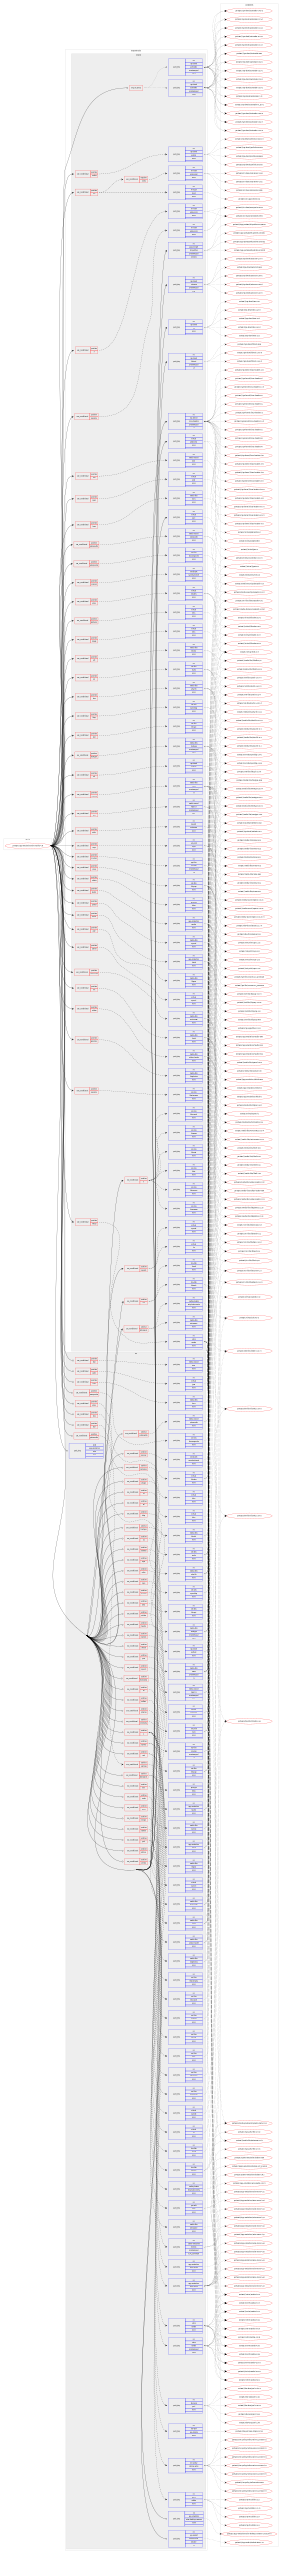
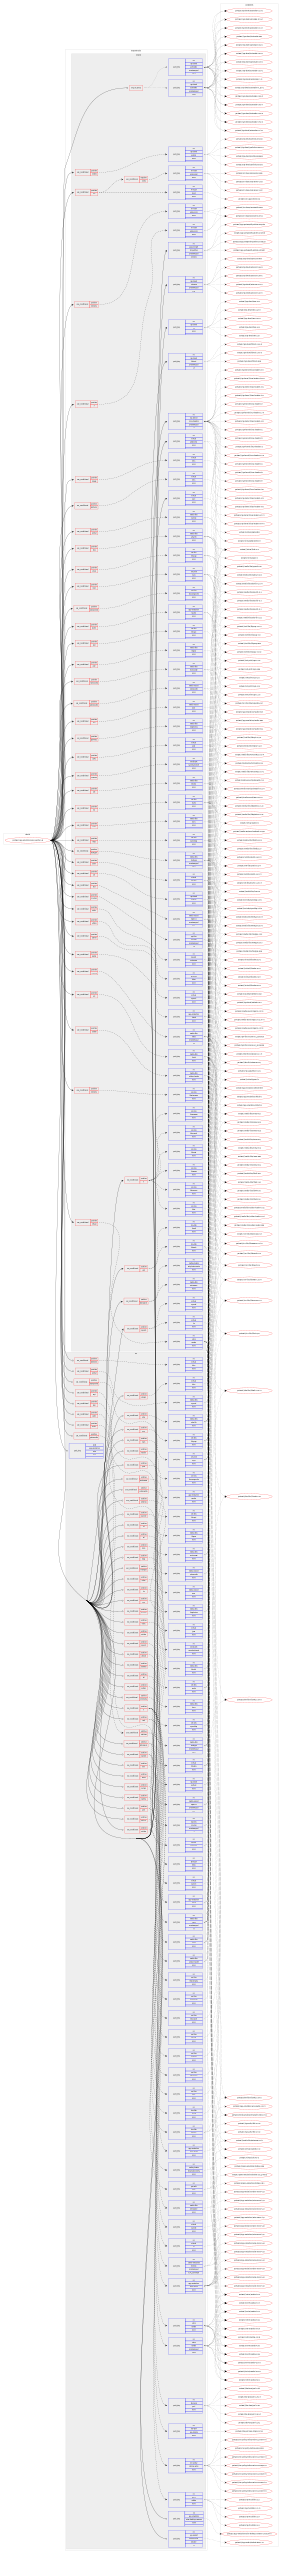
none -> (249, 669)
